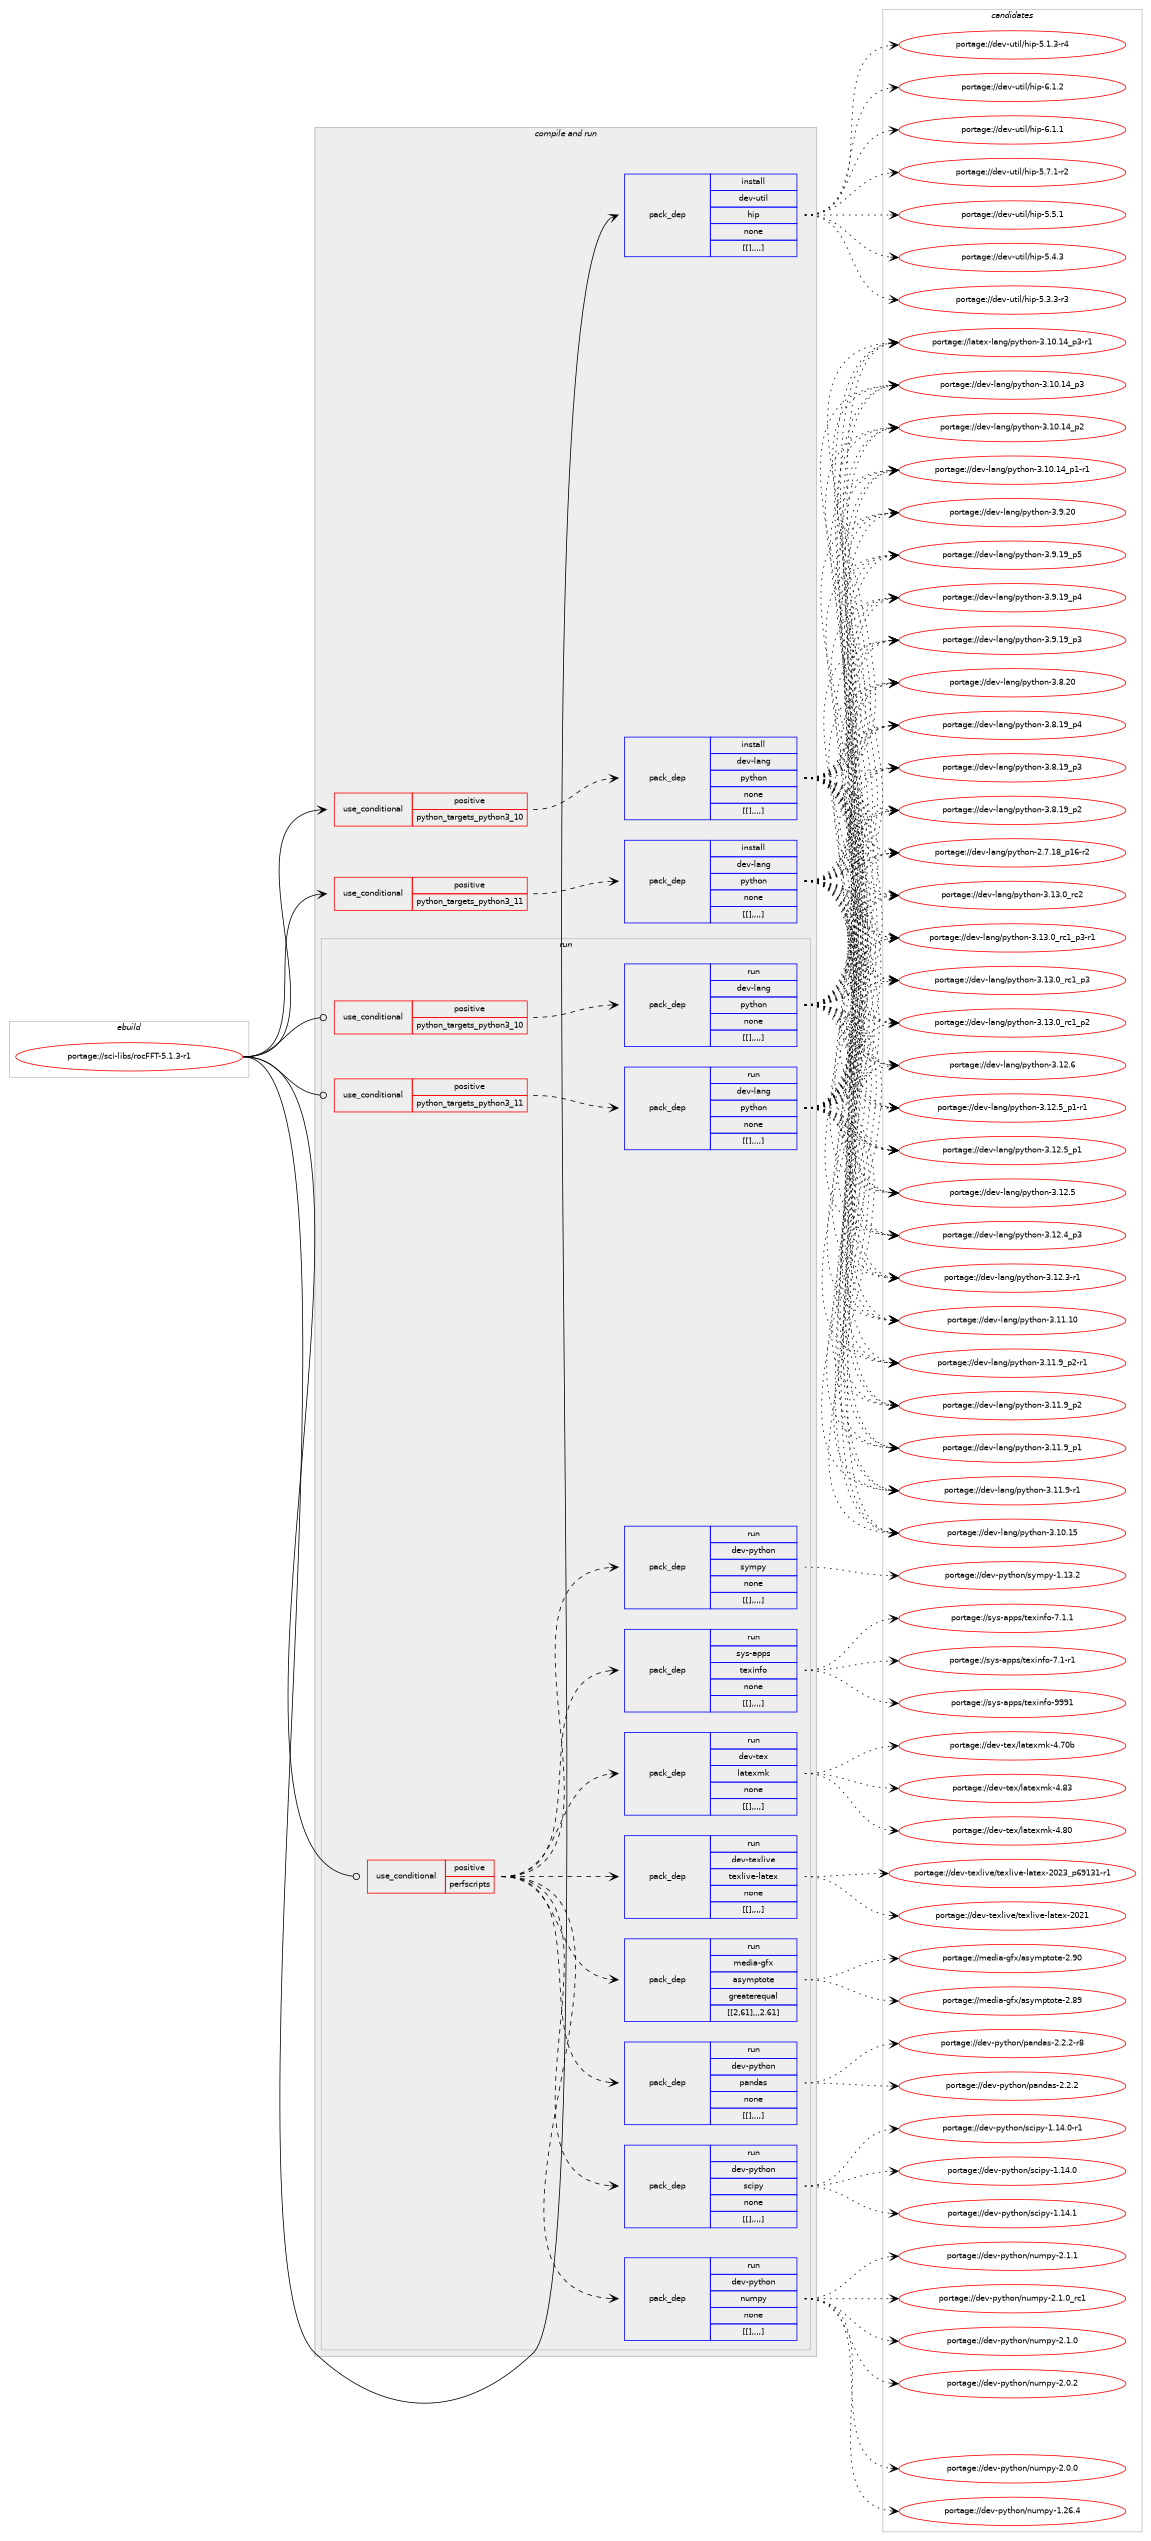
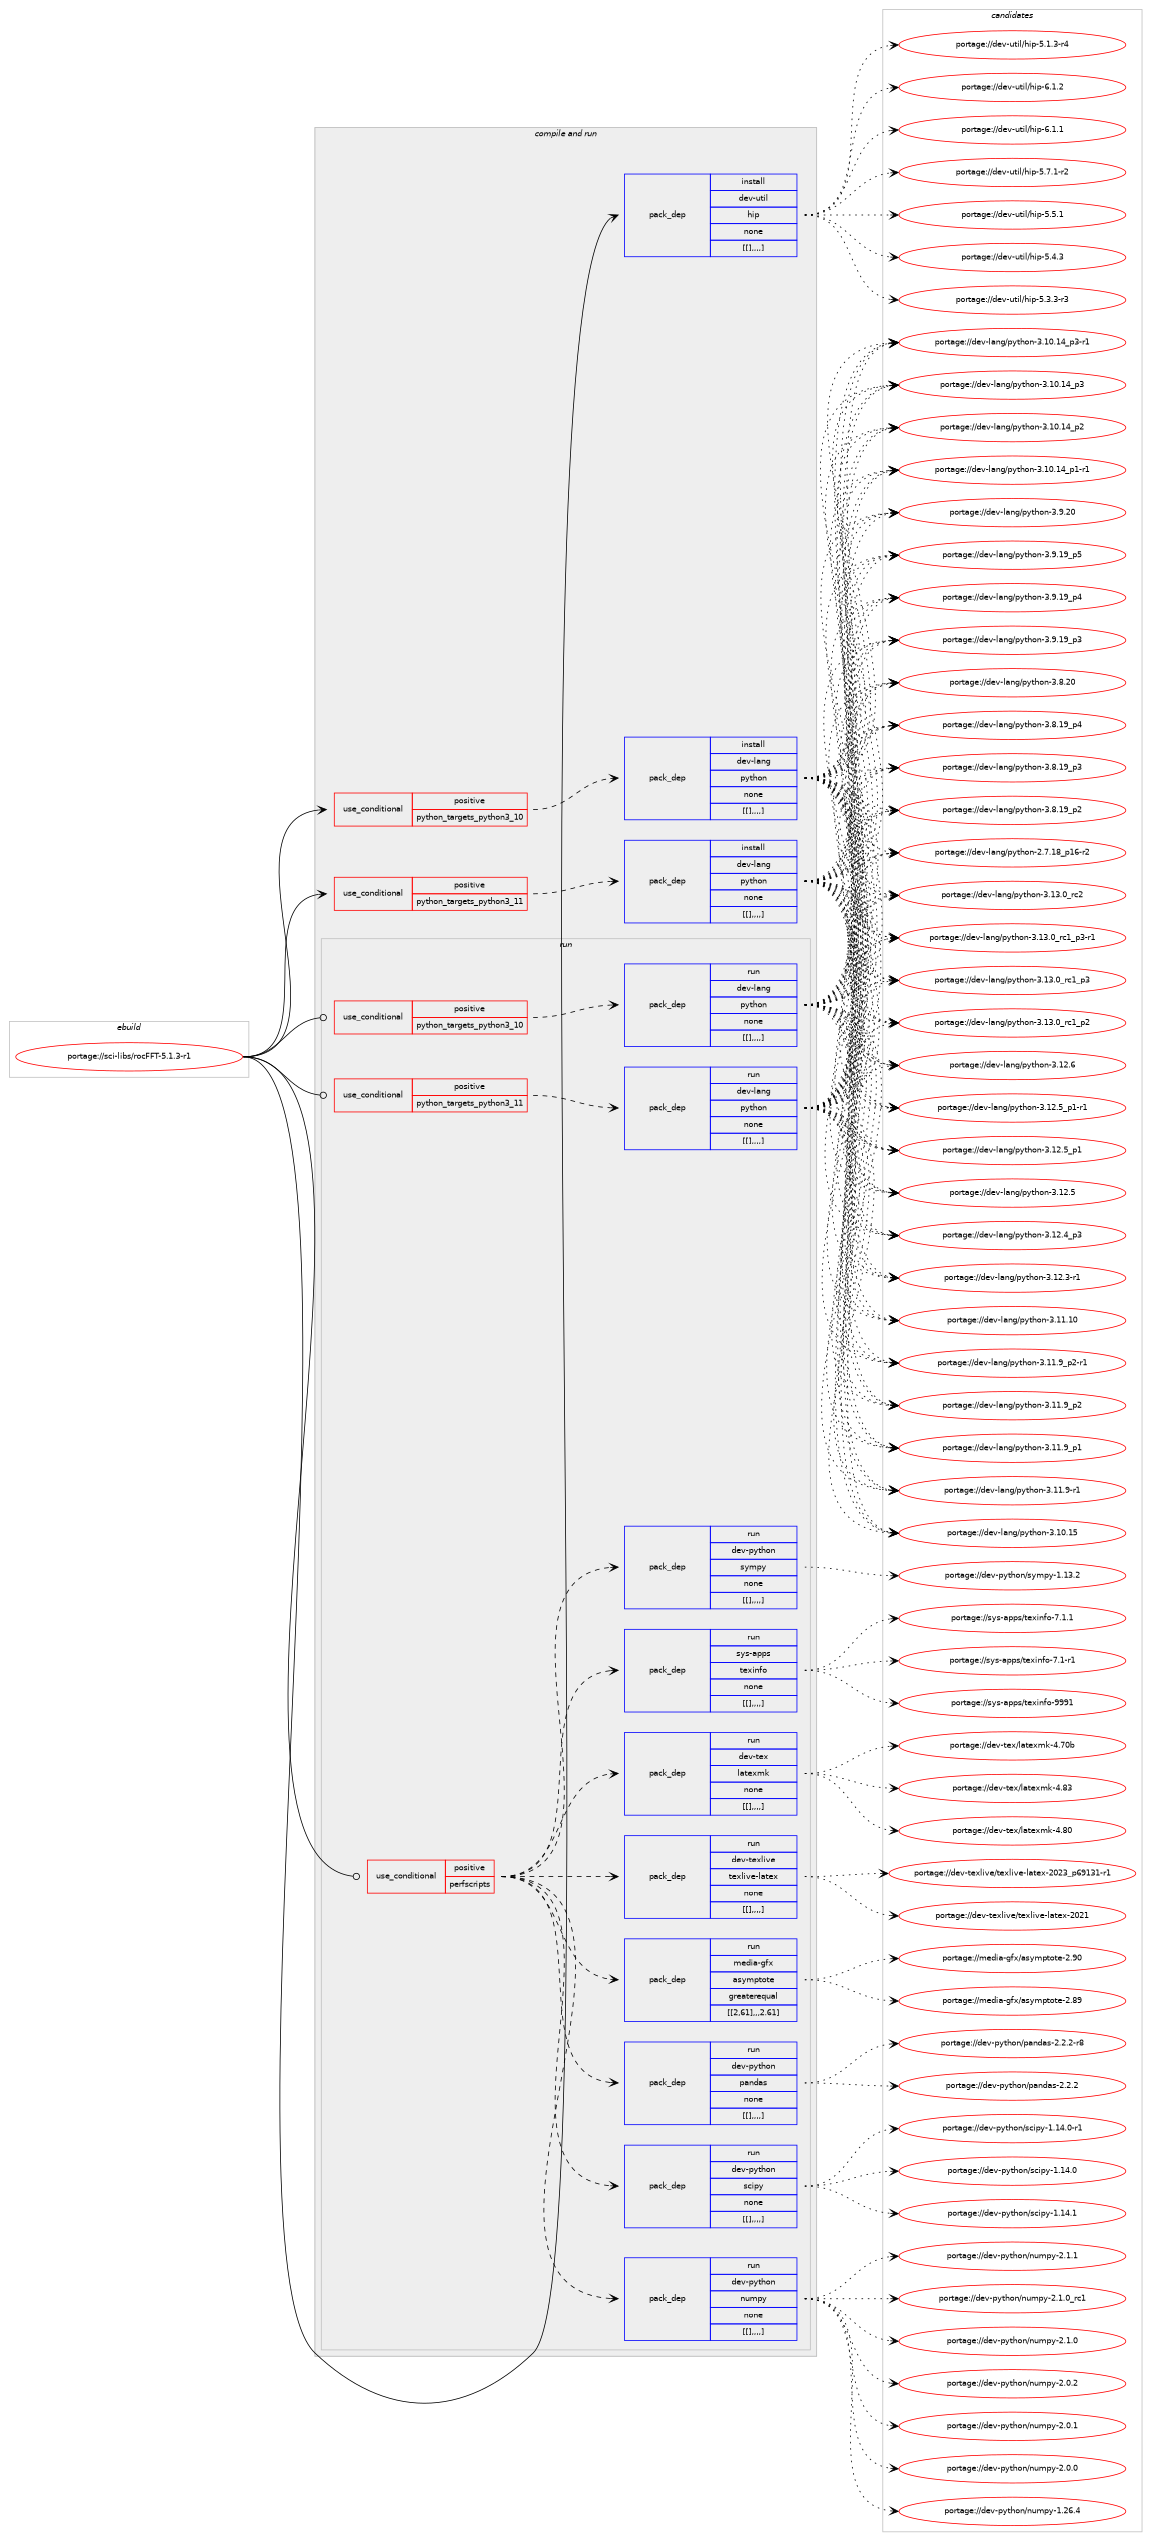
(1012, 343) -> (1012, 343)
none -> (1012, 2426)
